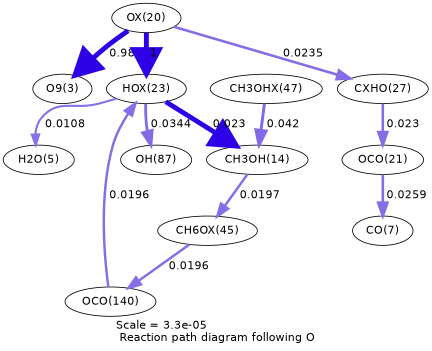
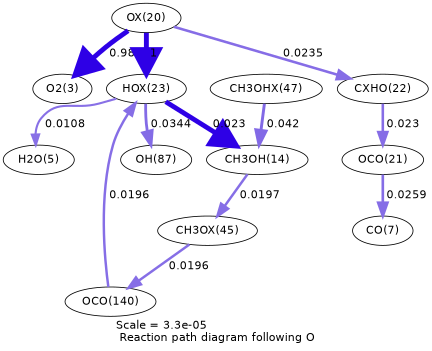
(62, 89) -> (62, 89)
(383, 89) -> (383, 89)
(208, 231) -> (208, 231)
